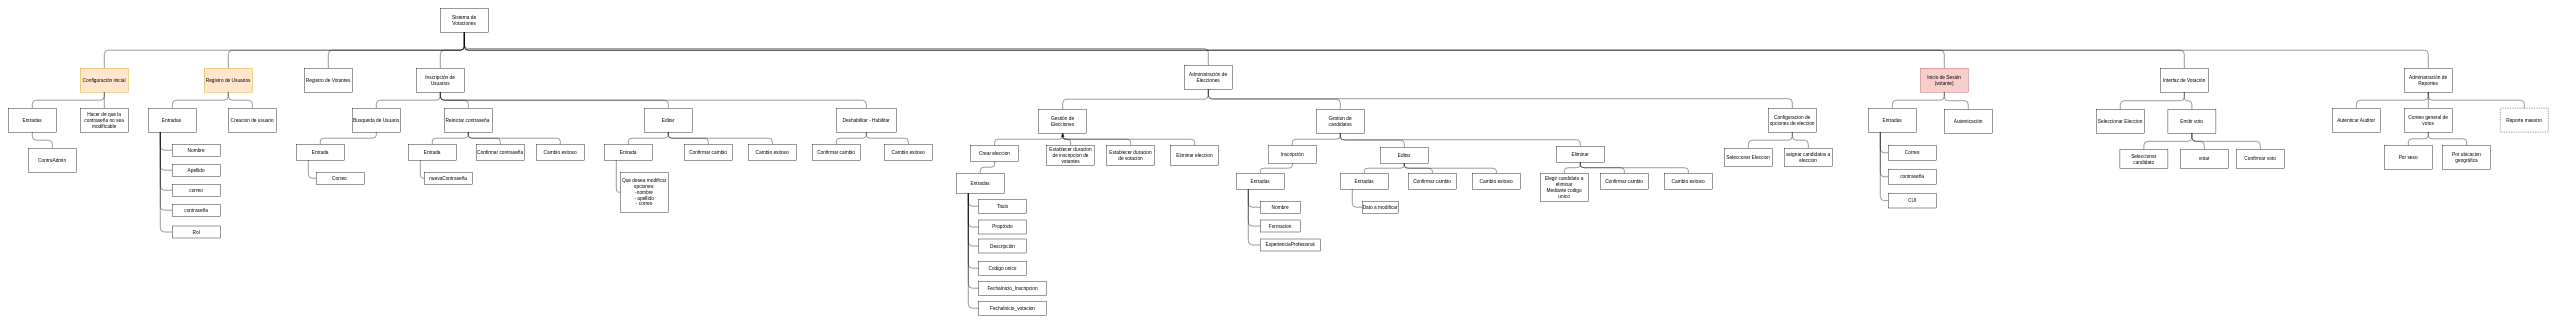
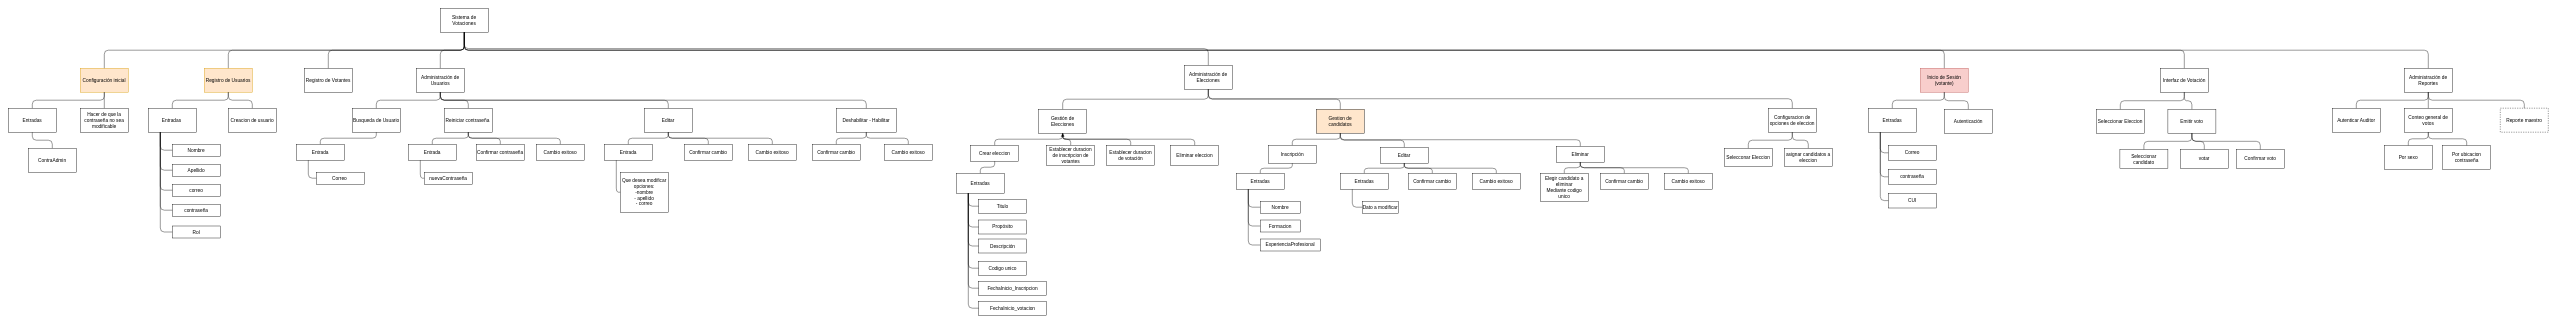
(440, 80) -> (440, 80)
(1340, 121) -> (1340, 121)
(2467, 157) -> (2467, 157)
